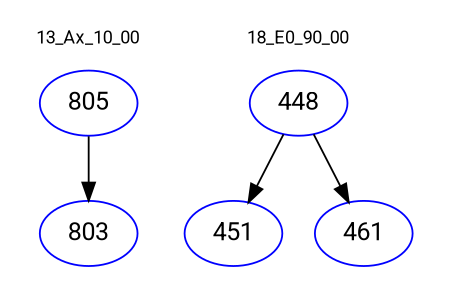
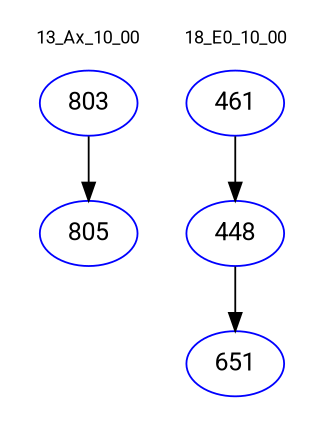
(299, 39) -> (236, 39)
(89, 159) -> (89, 159)
(327, 160) -> (235, 159)
(233, 233) -> (235, 364)
